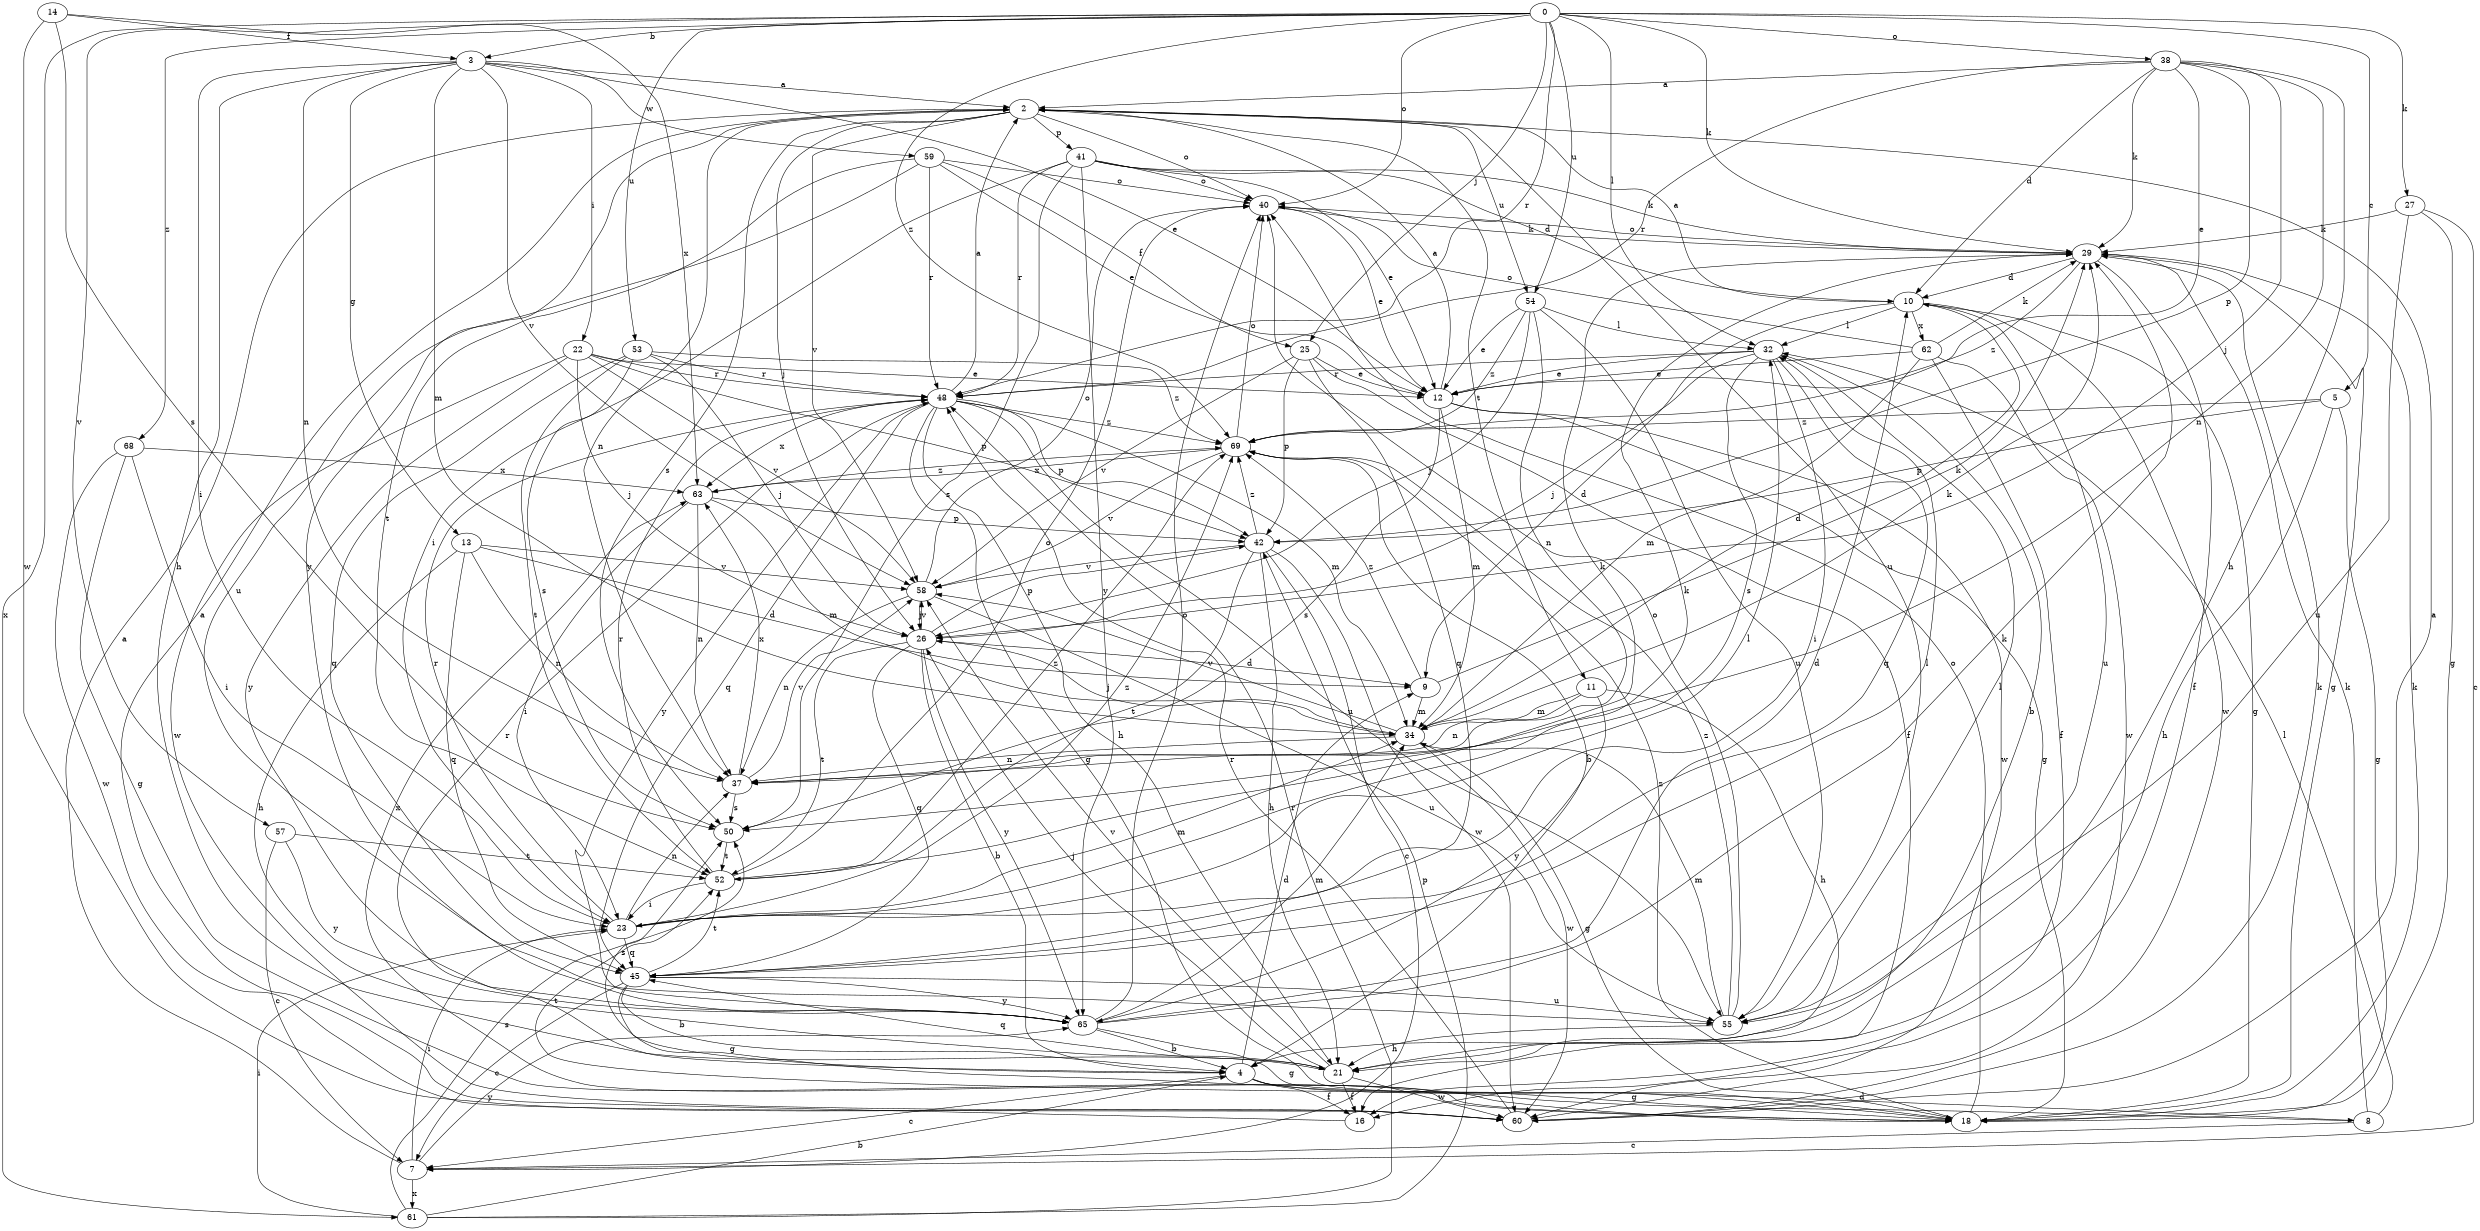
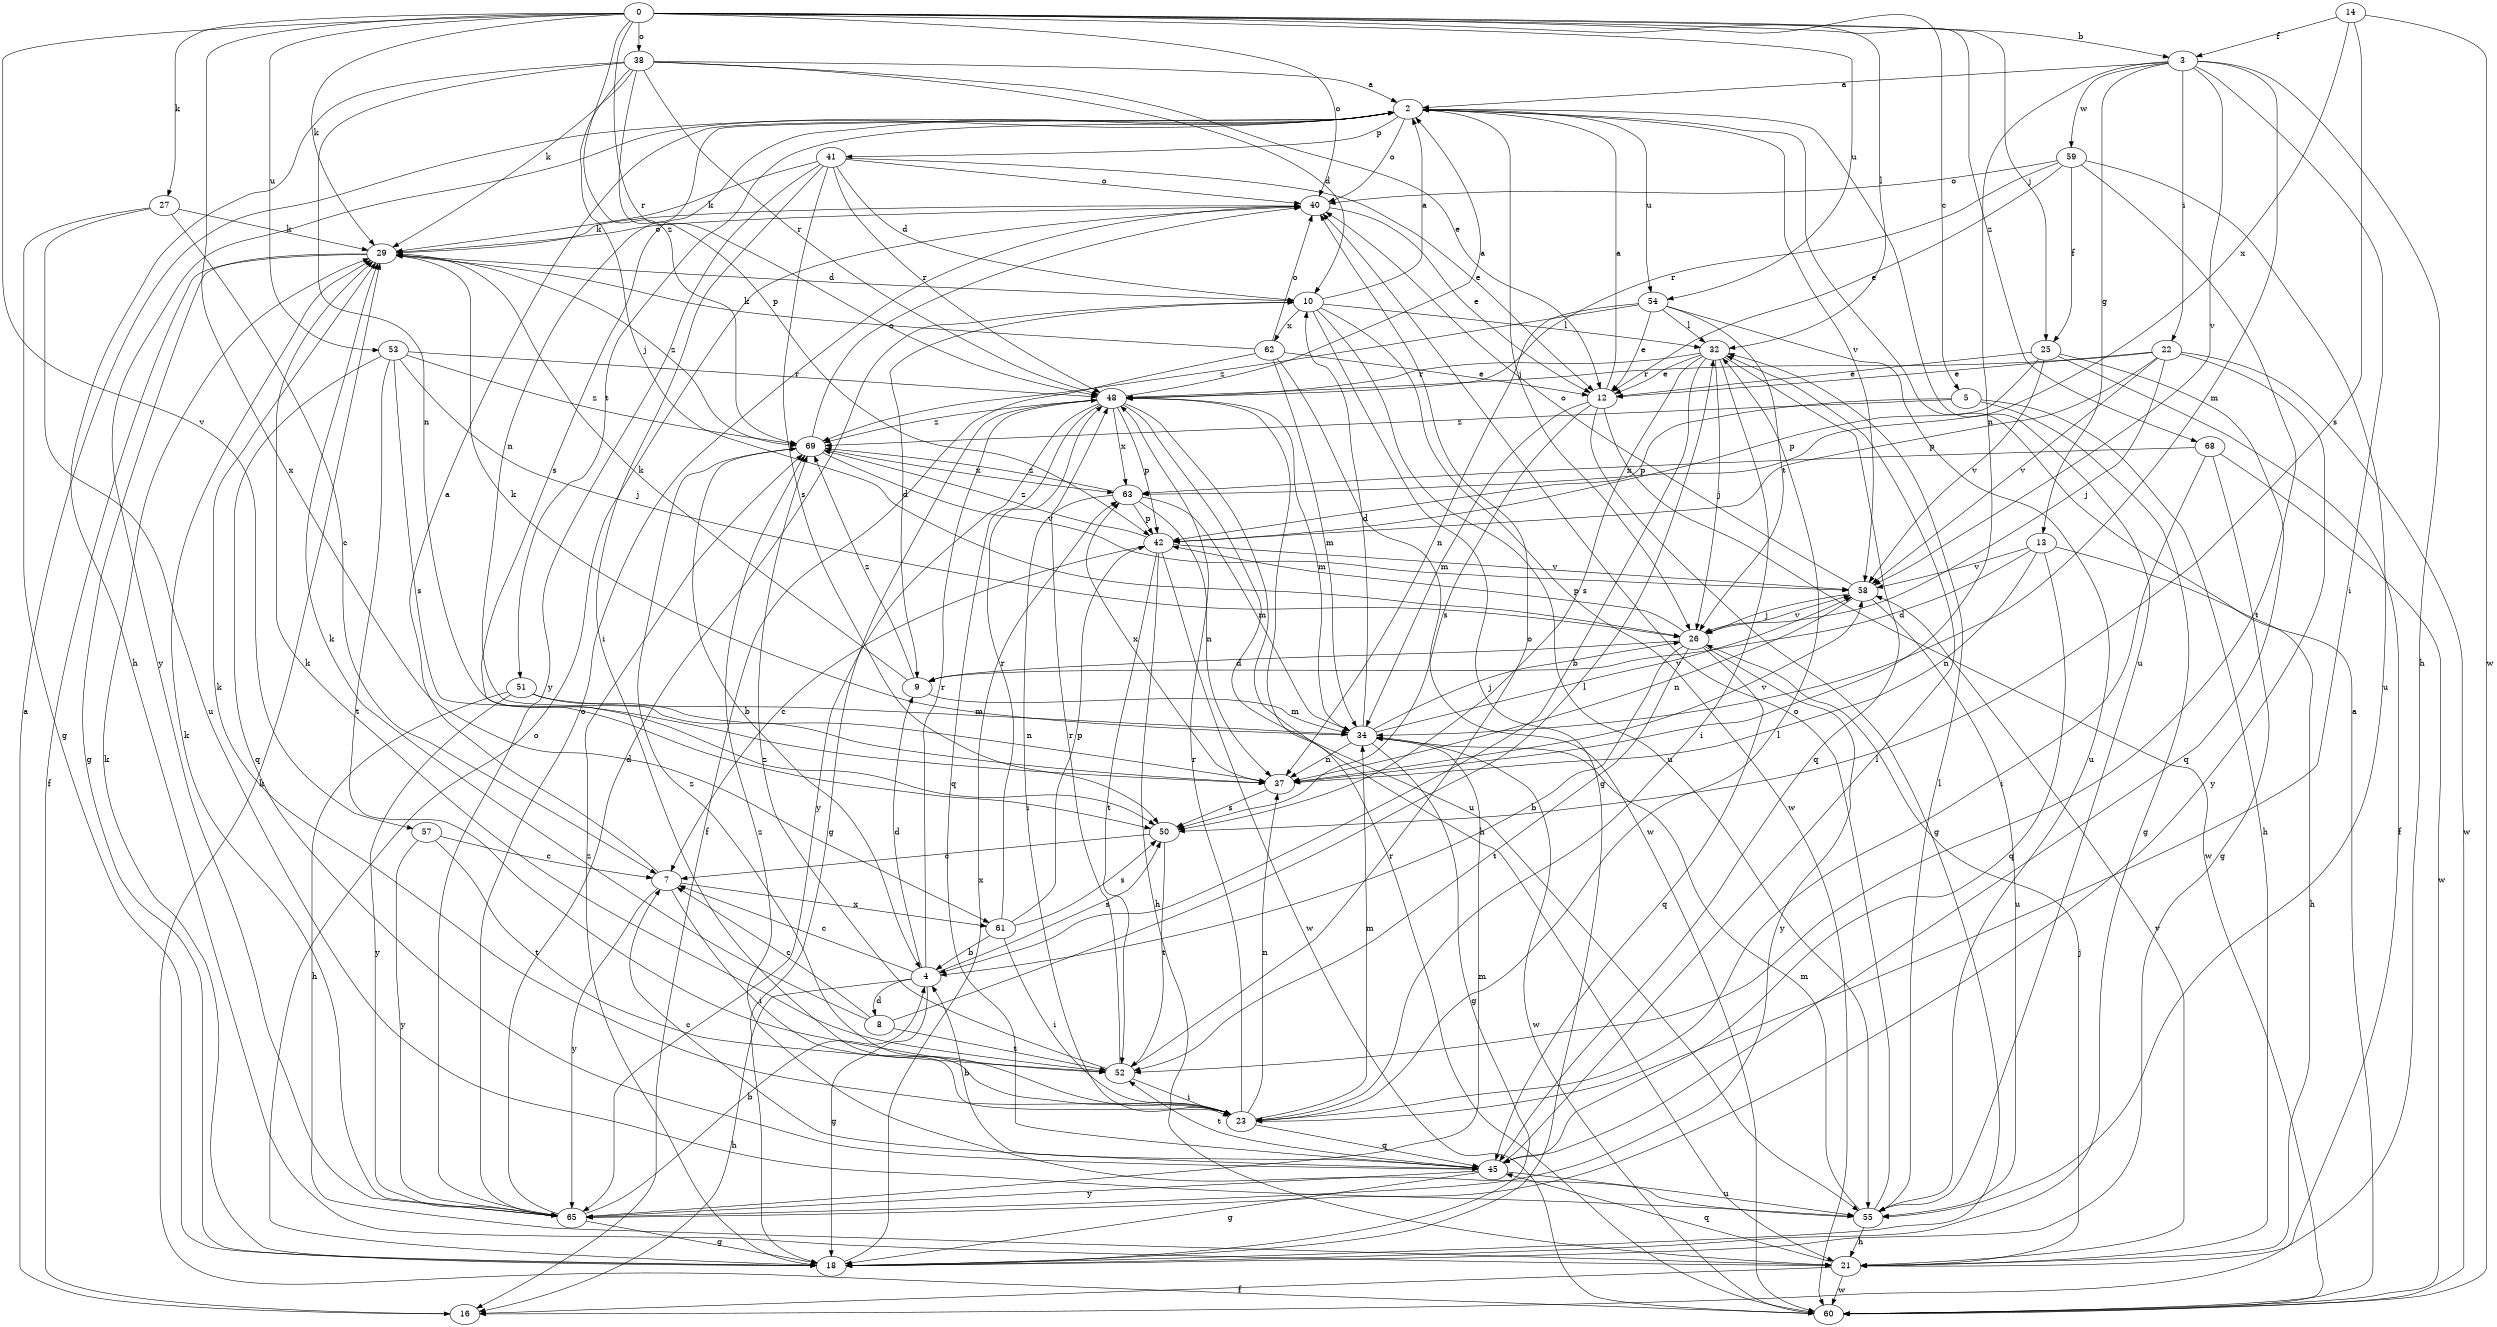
(980, 154) -> none
(1430, 471) -> (1784, 471)
(1592, 688) -> (521, 688)
none -> (918, 856)
(1329, 1098) -> (734, 1146)
